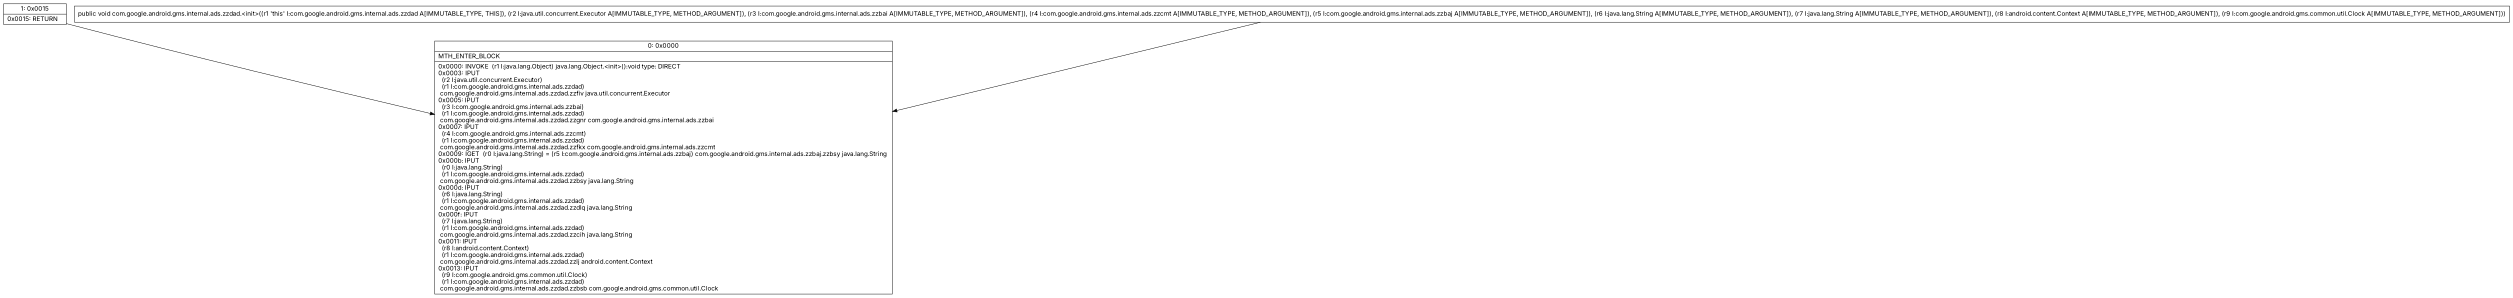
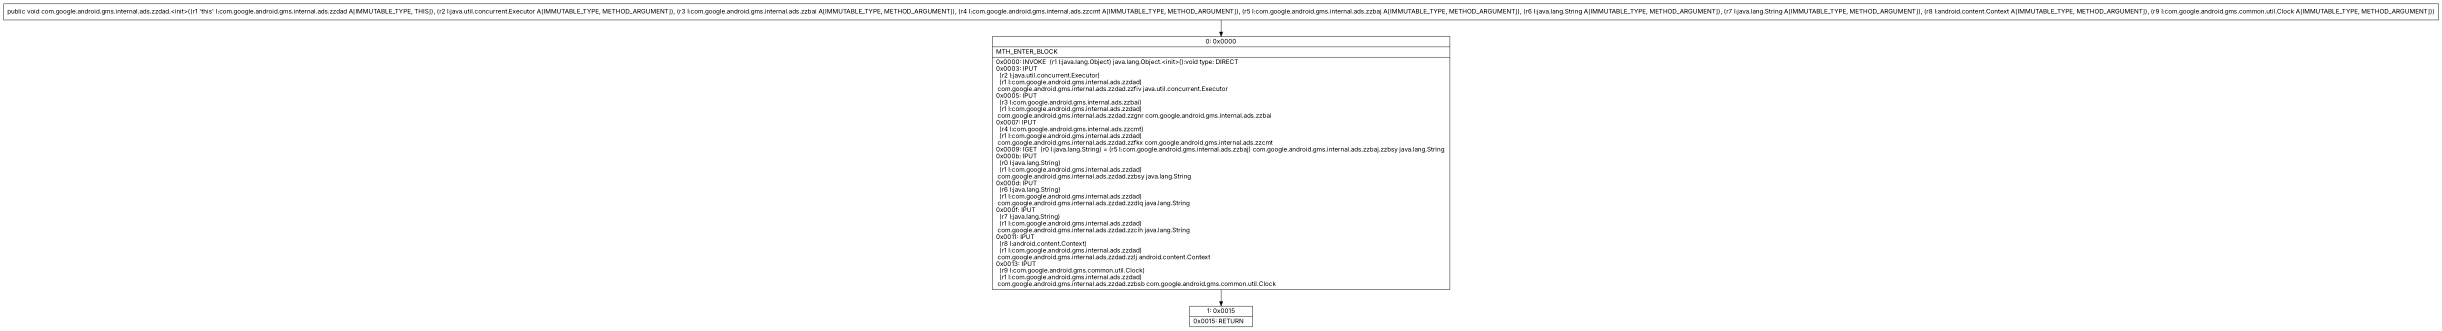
(248, 70) -> (1221, 296)
